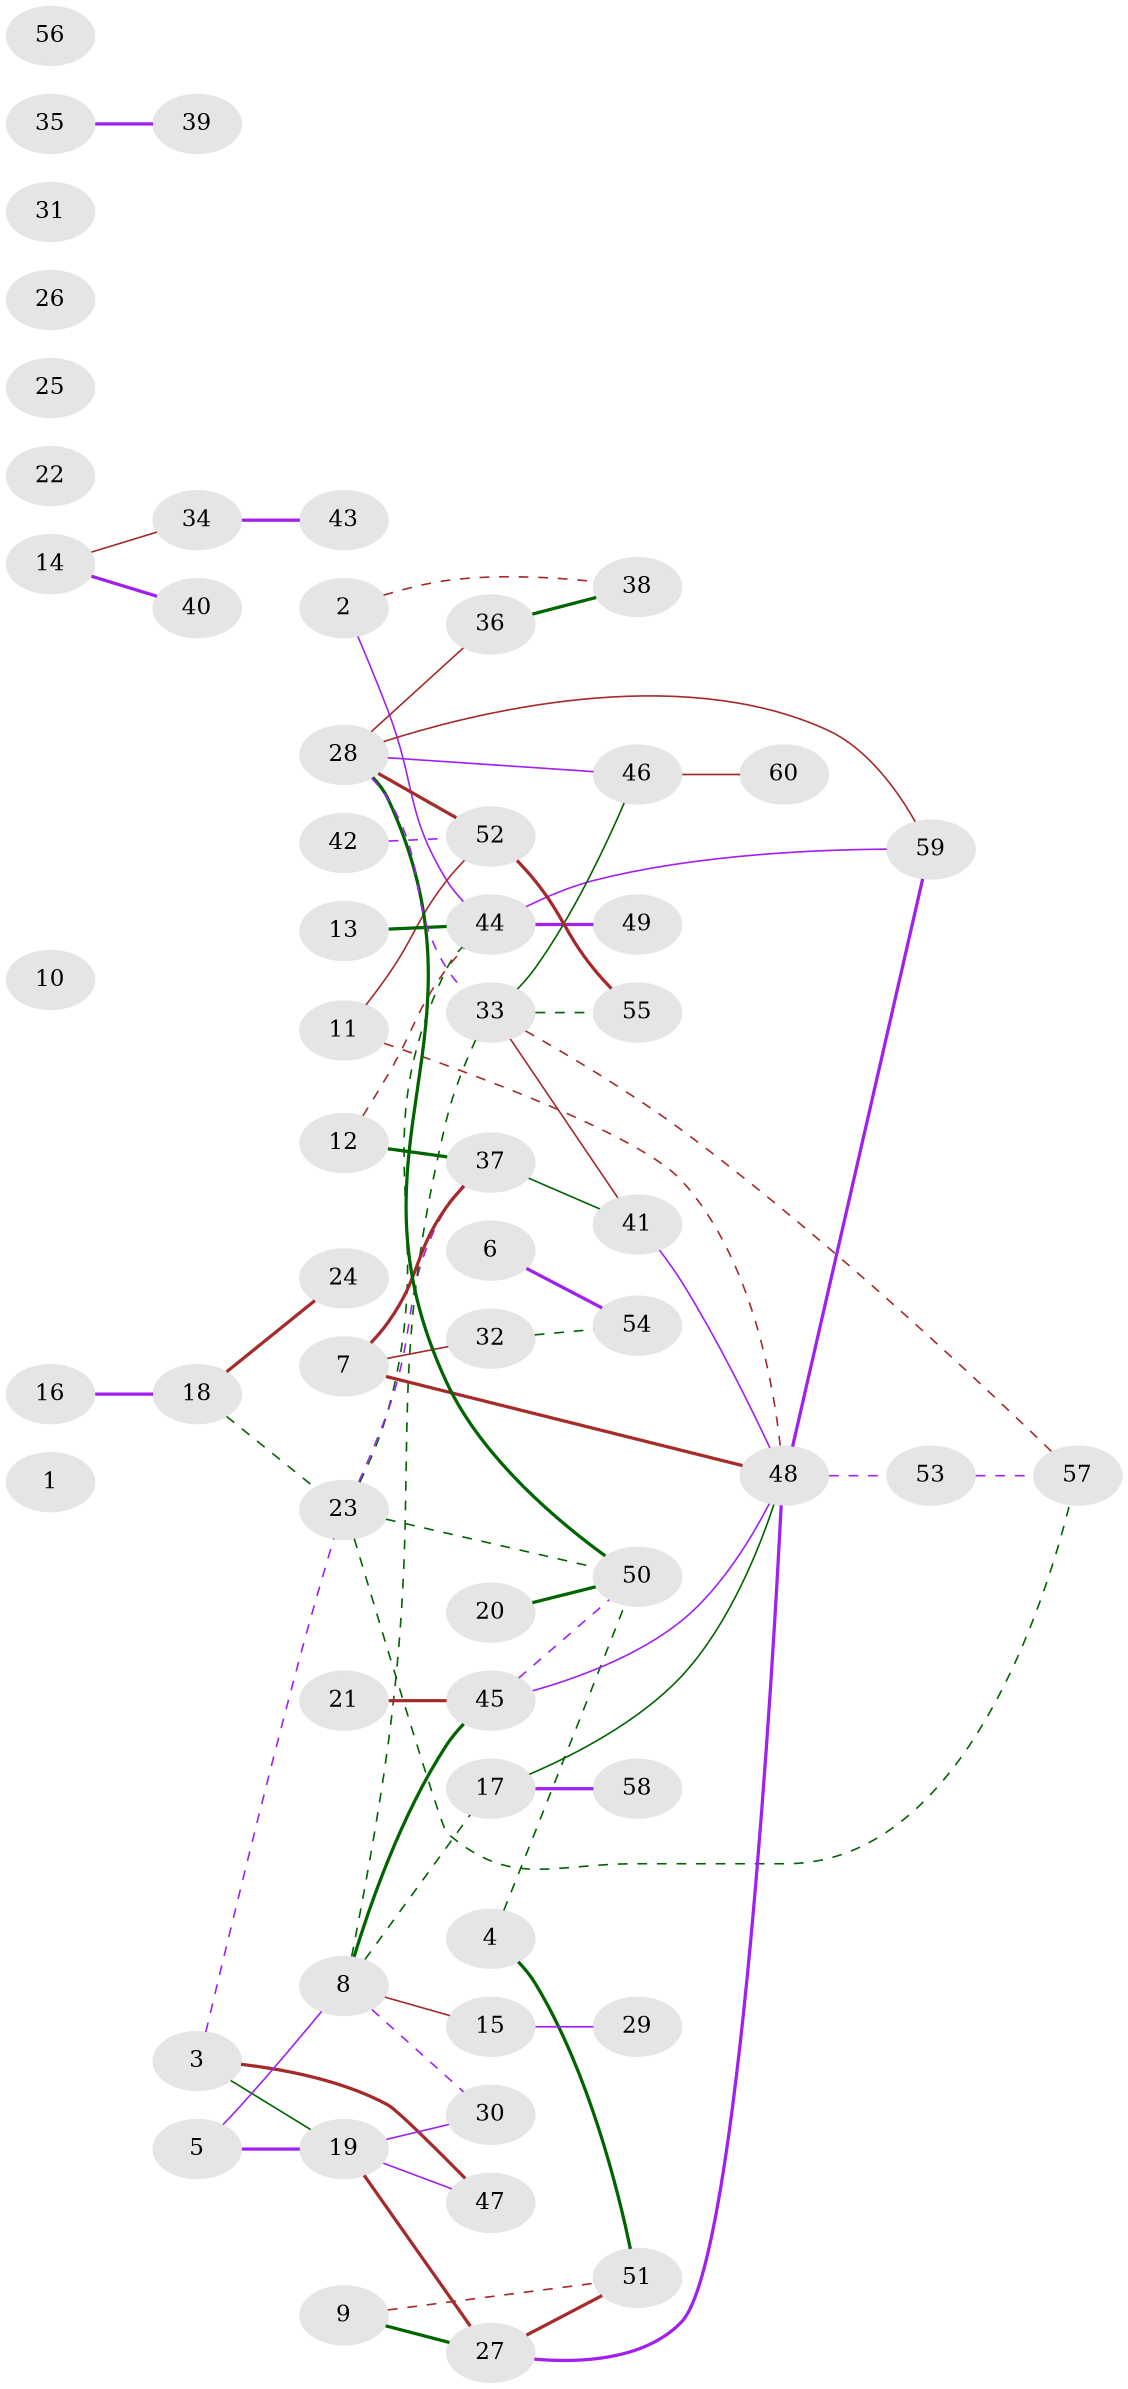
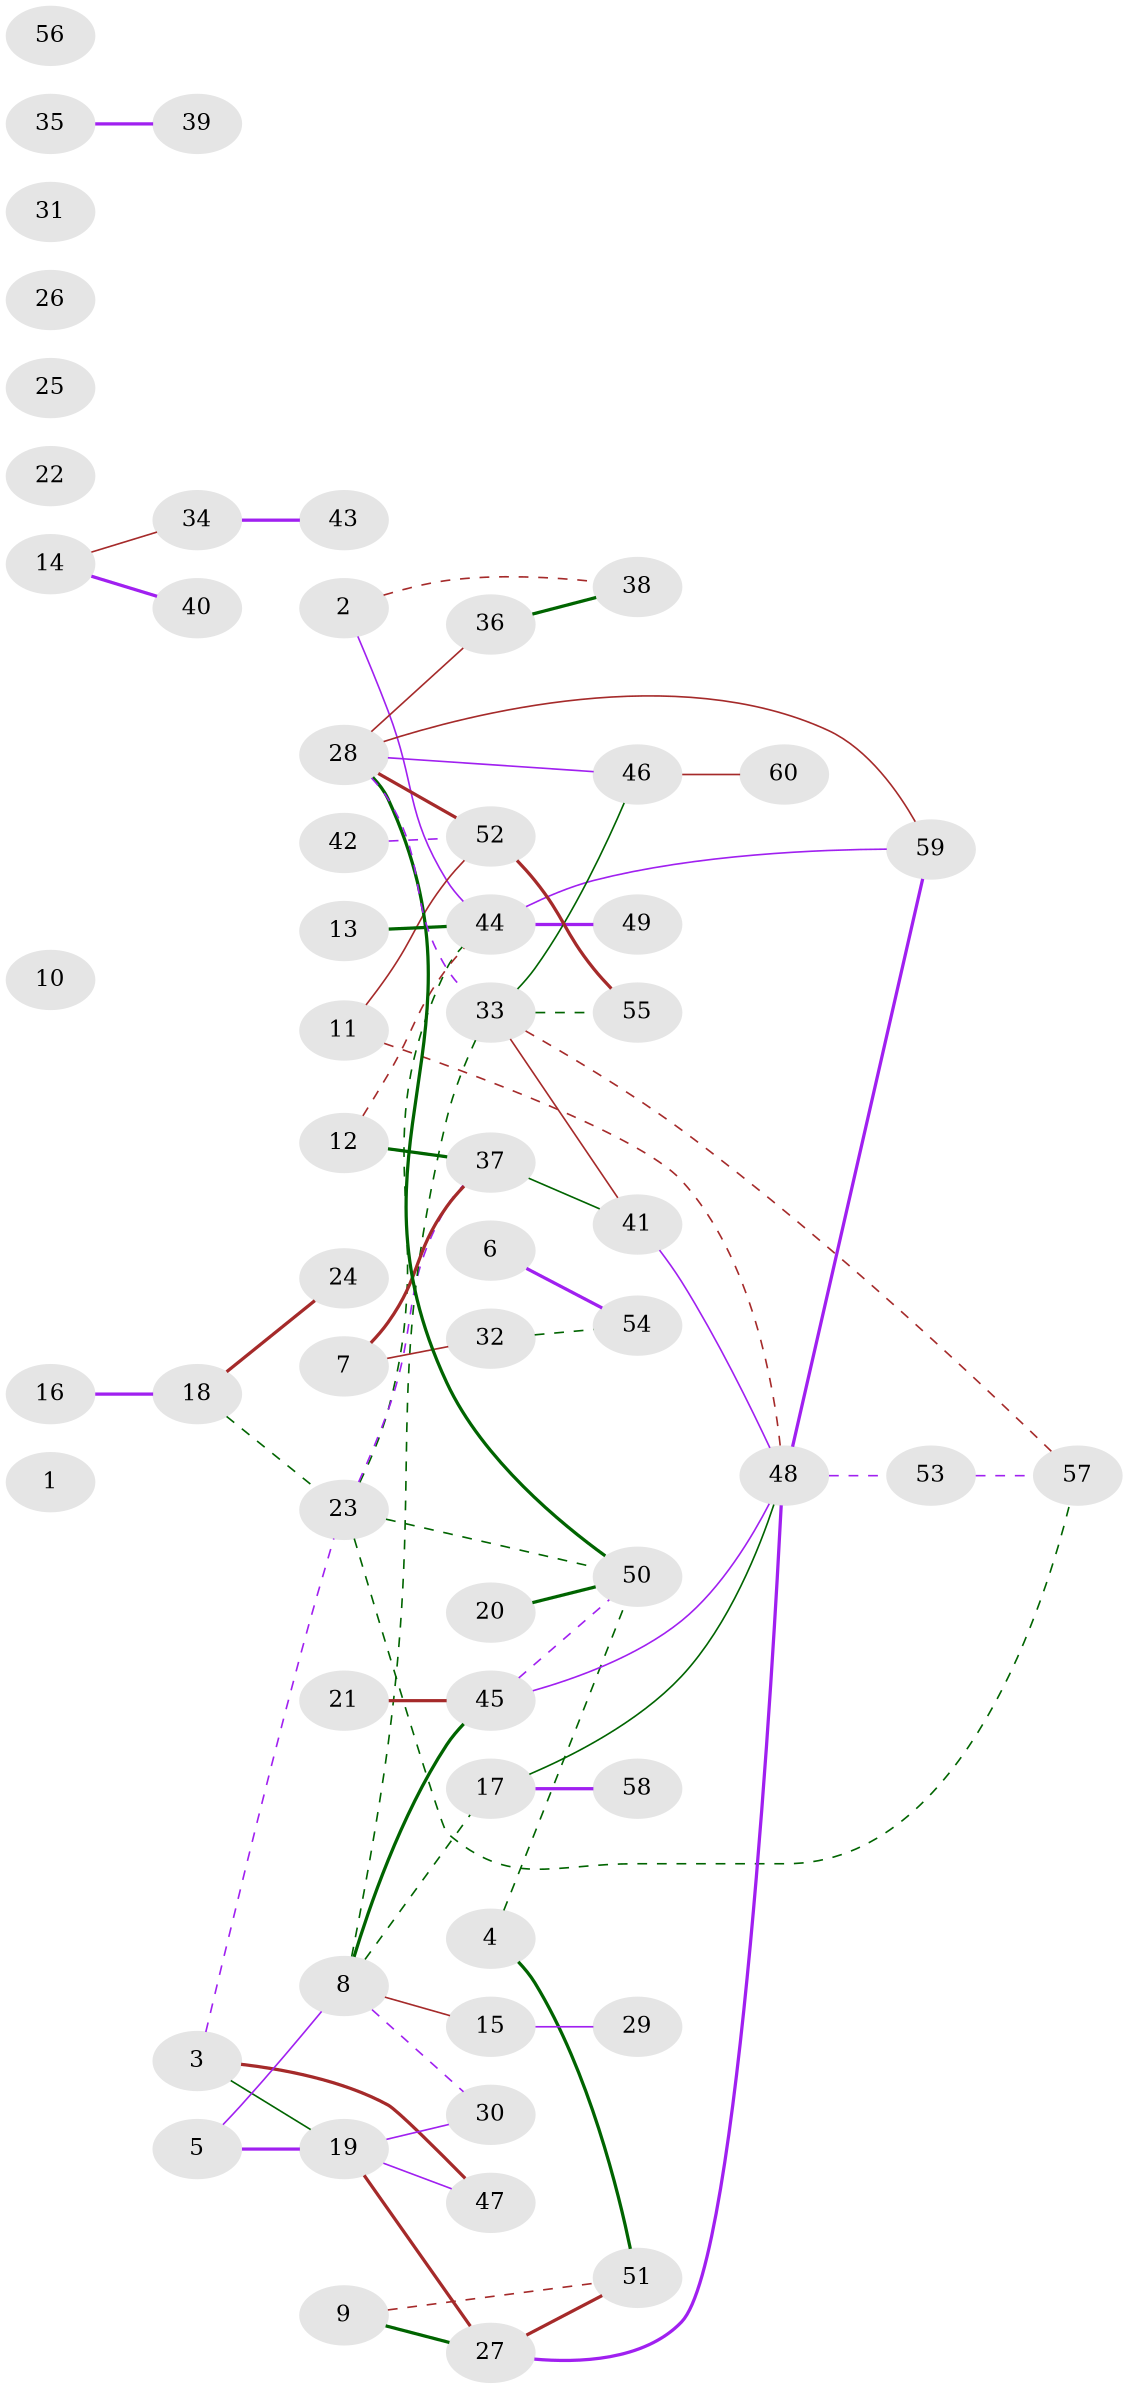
(564, 1421) -> none
